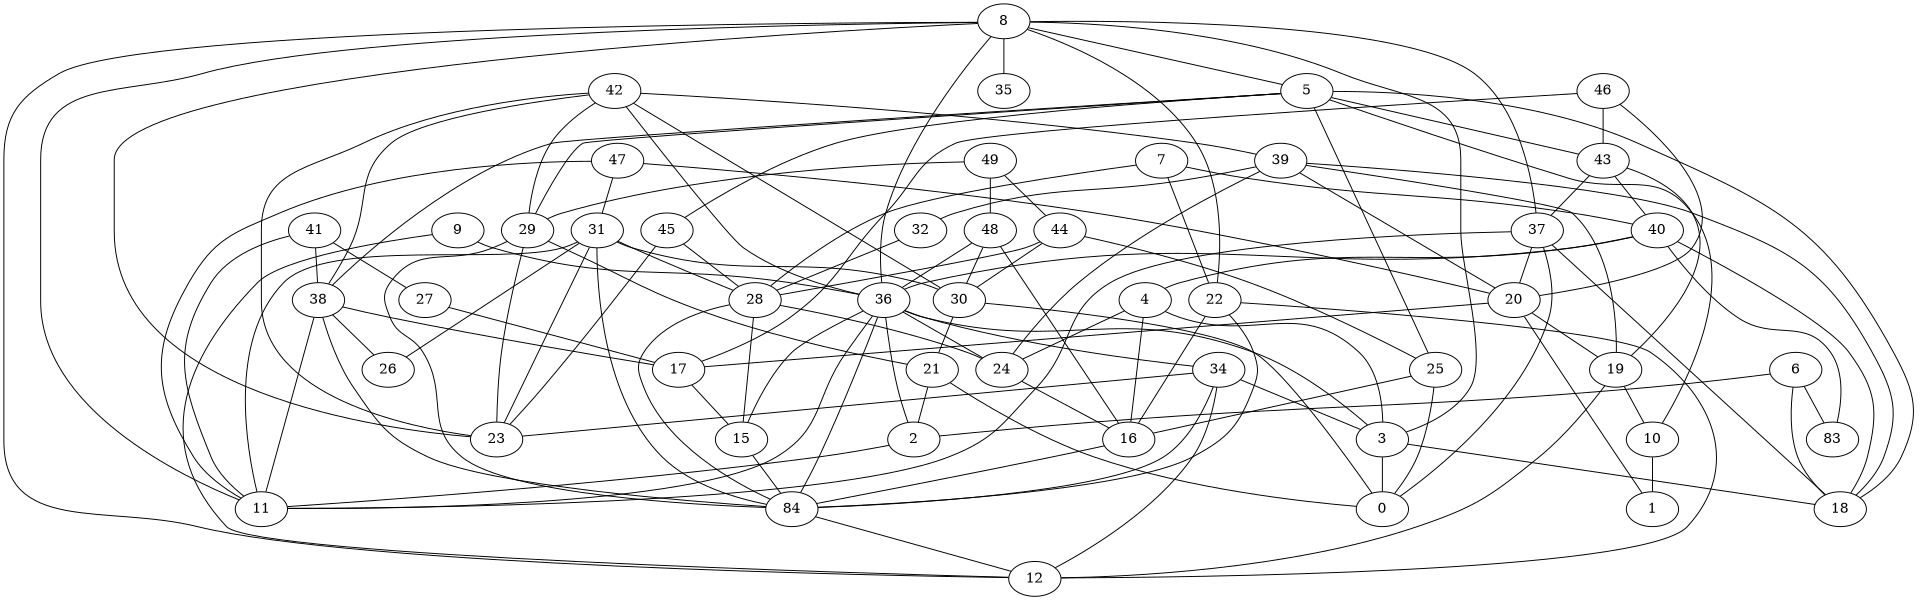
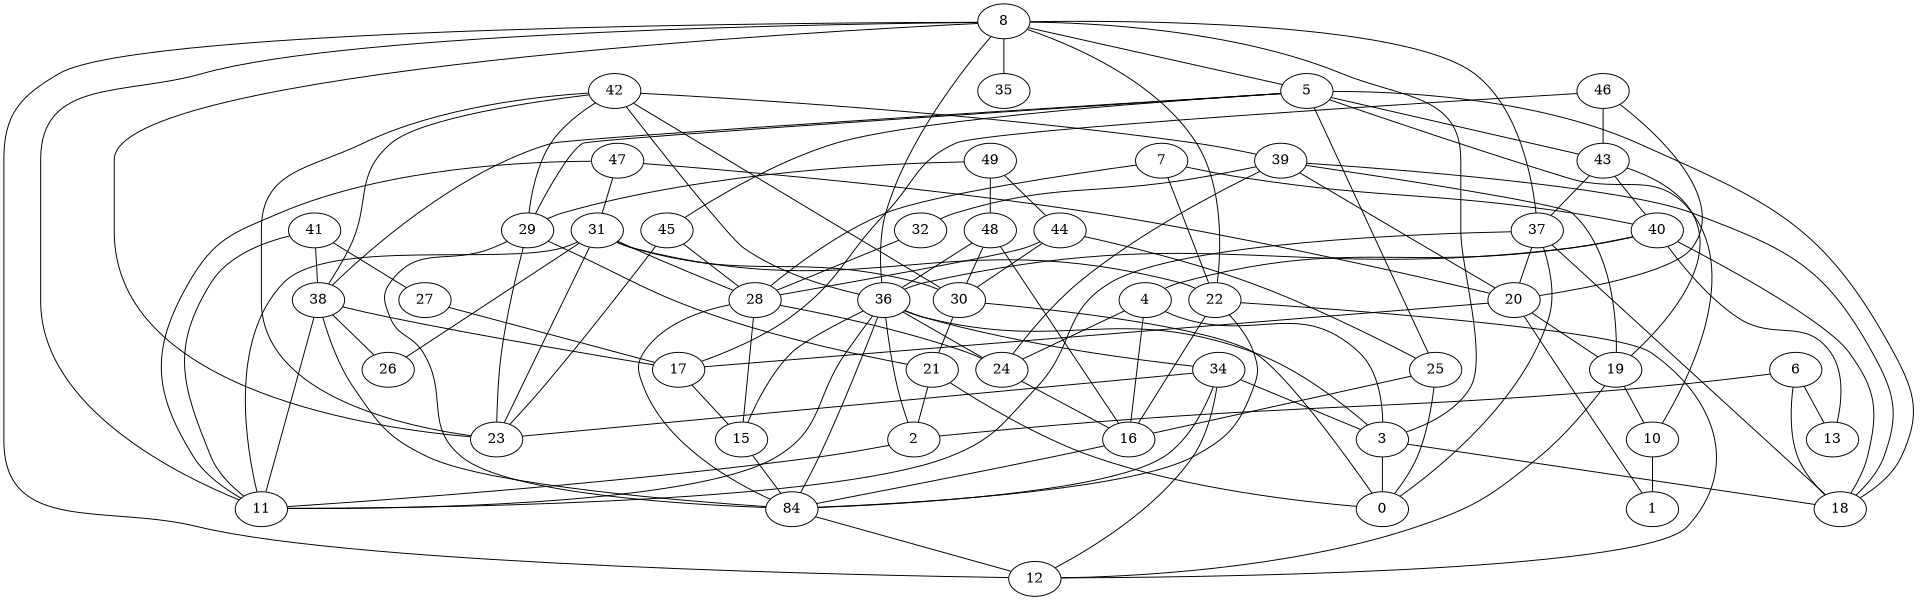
(458, 230) -> none
(631, 413) -> (891, 266)
(1833, 439) -> (1833, 439)
